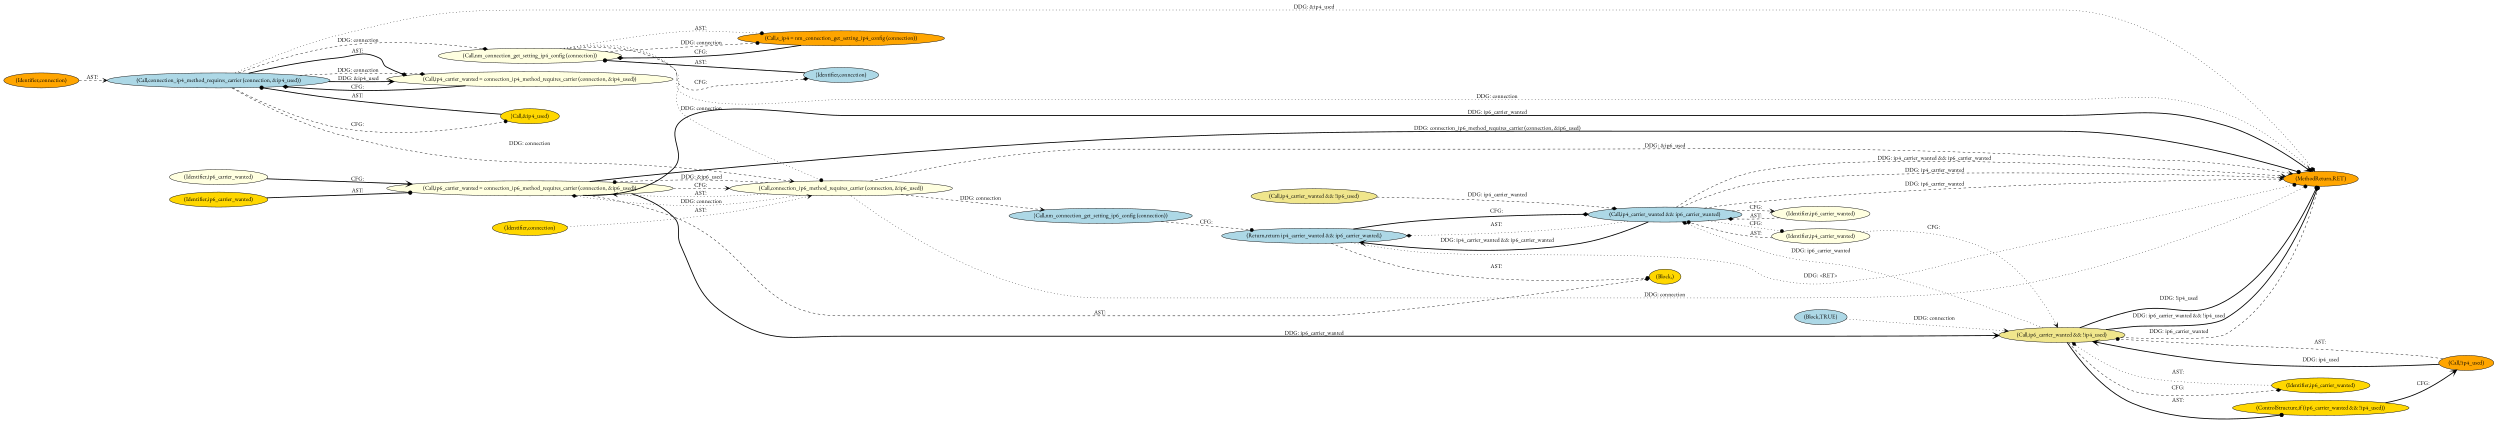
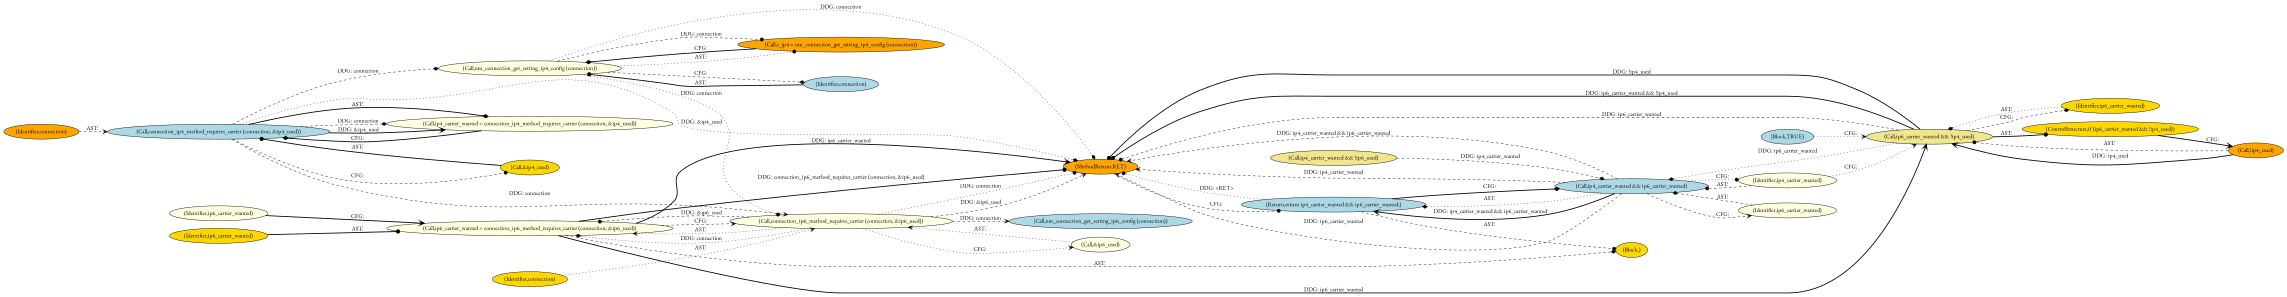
(1206, 226) -> (1192, 205)
none -> (1101, 245)
(1934, 318) -> (1852, 134)
